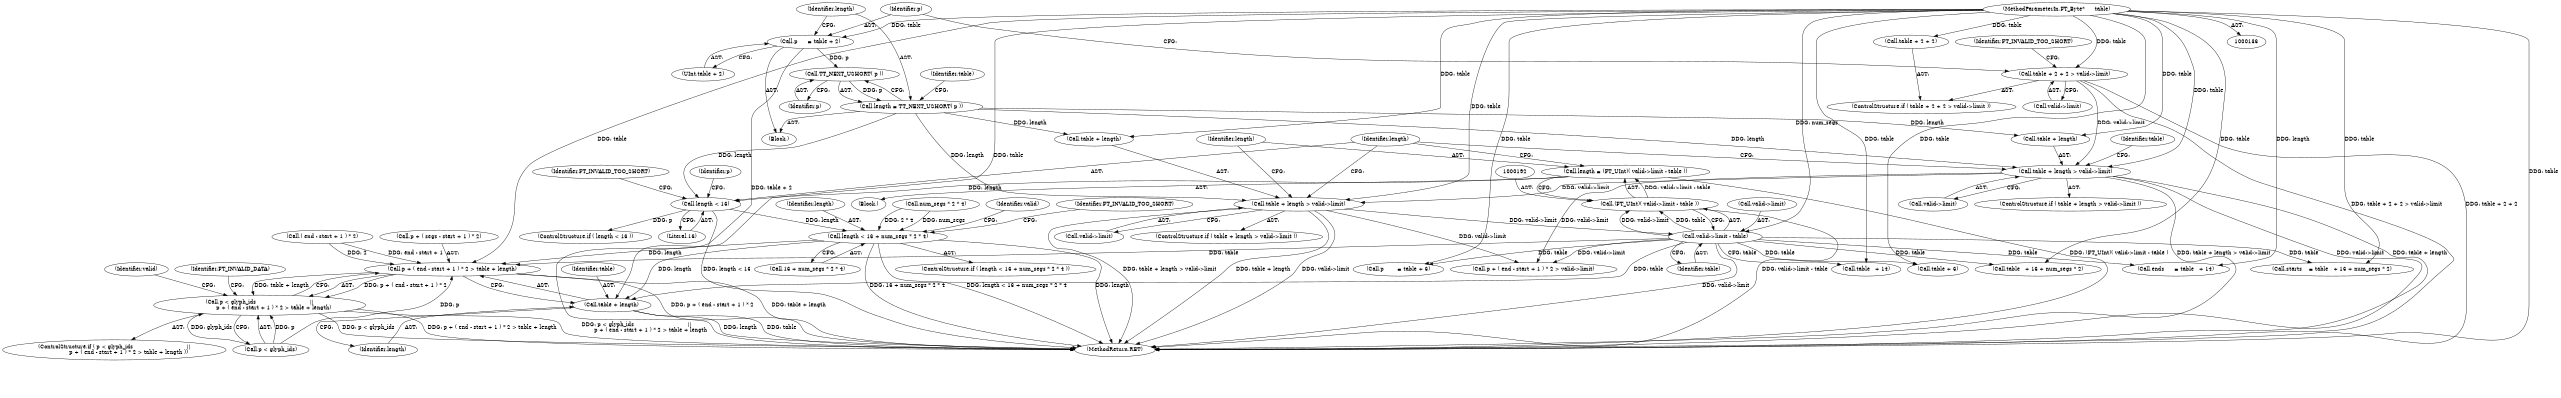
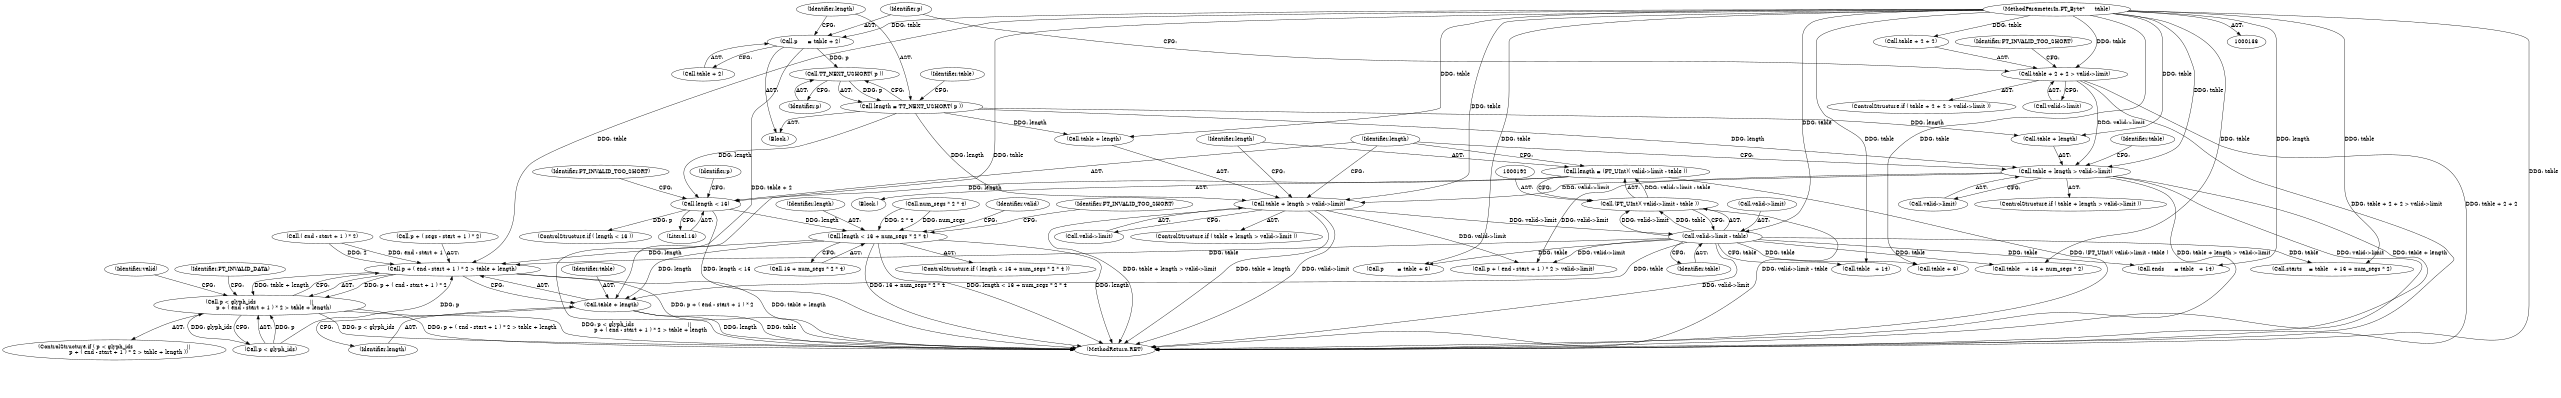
(1916, 72) -> (1984, 57)
(703, 74) -> (703, 74)
(1817, 123) -> (1817, 123)
